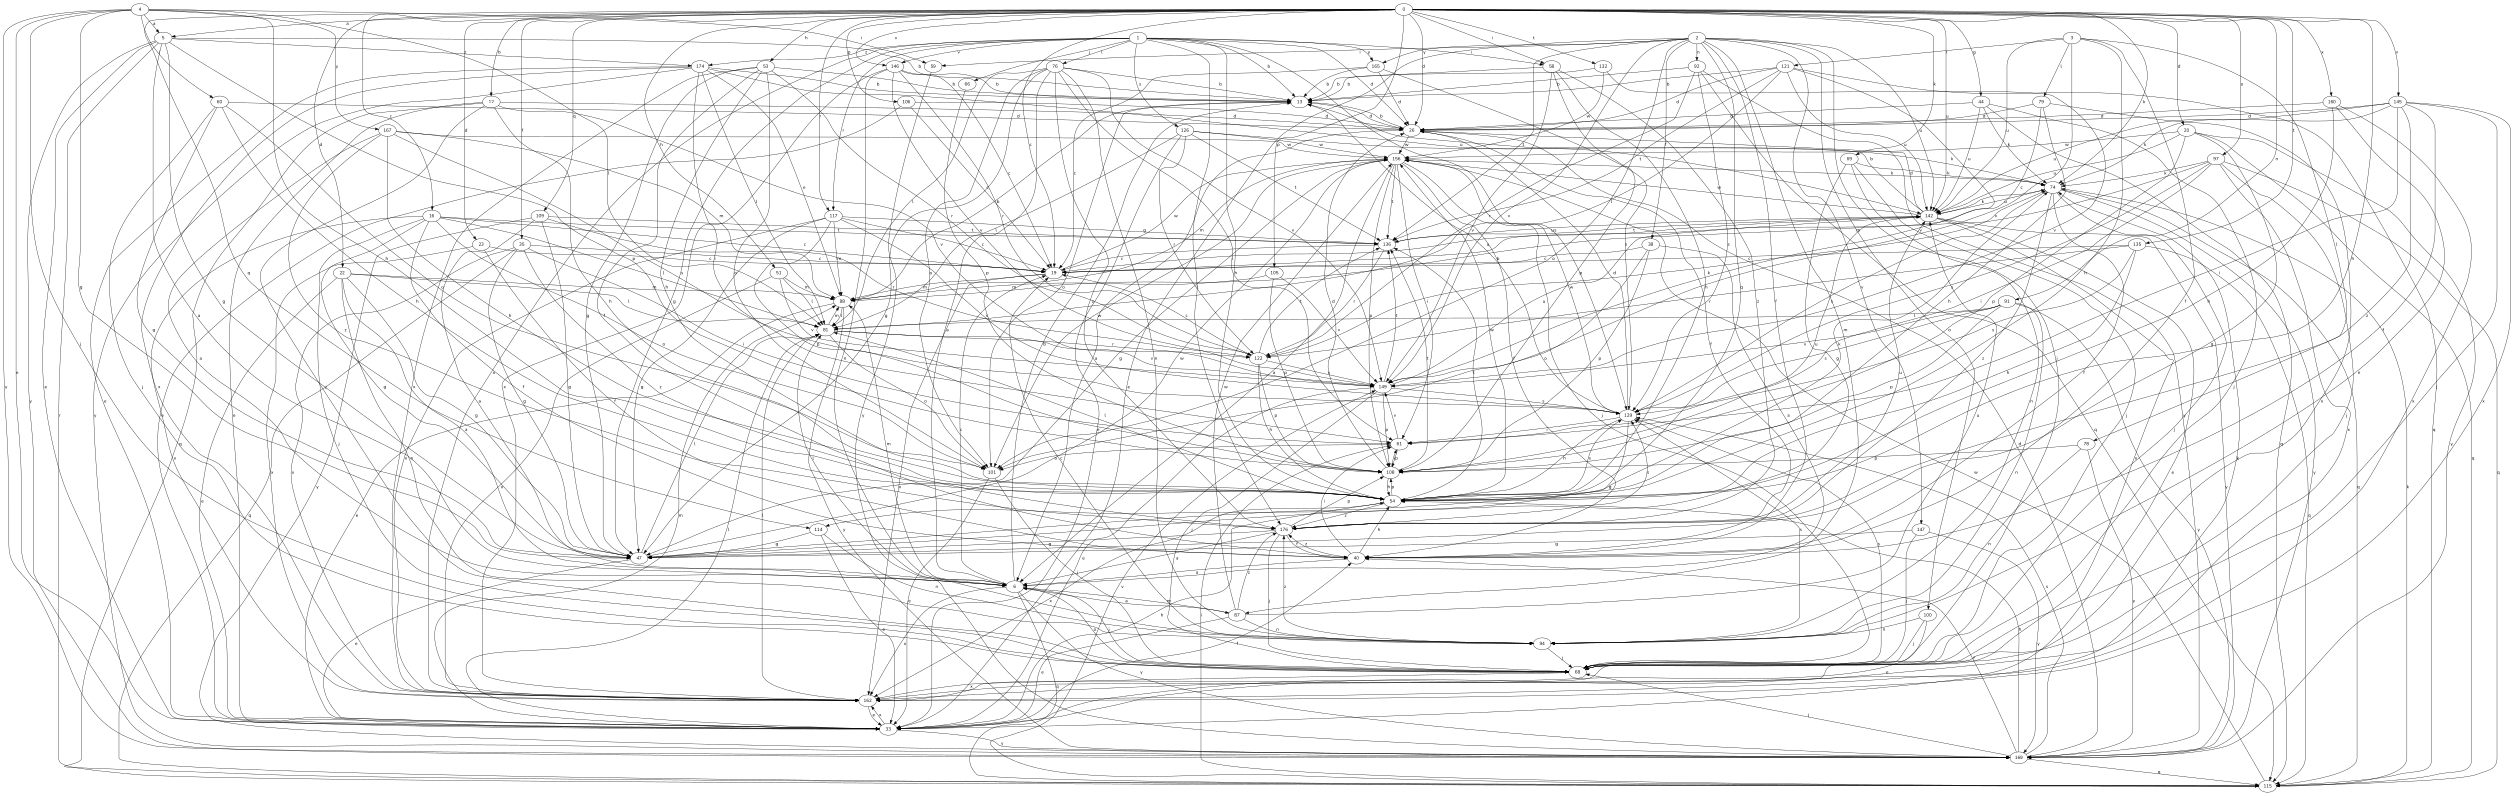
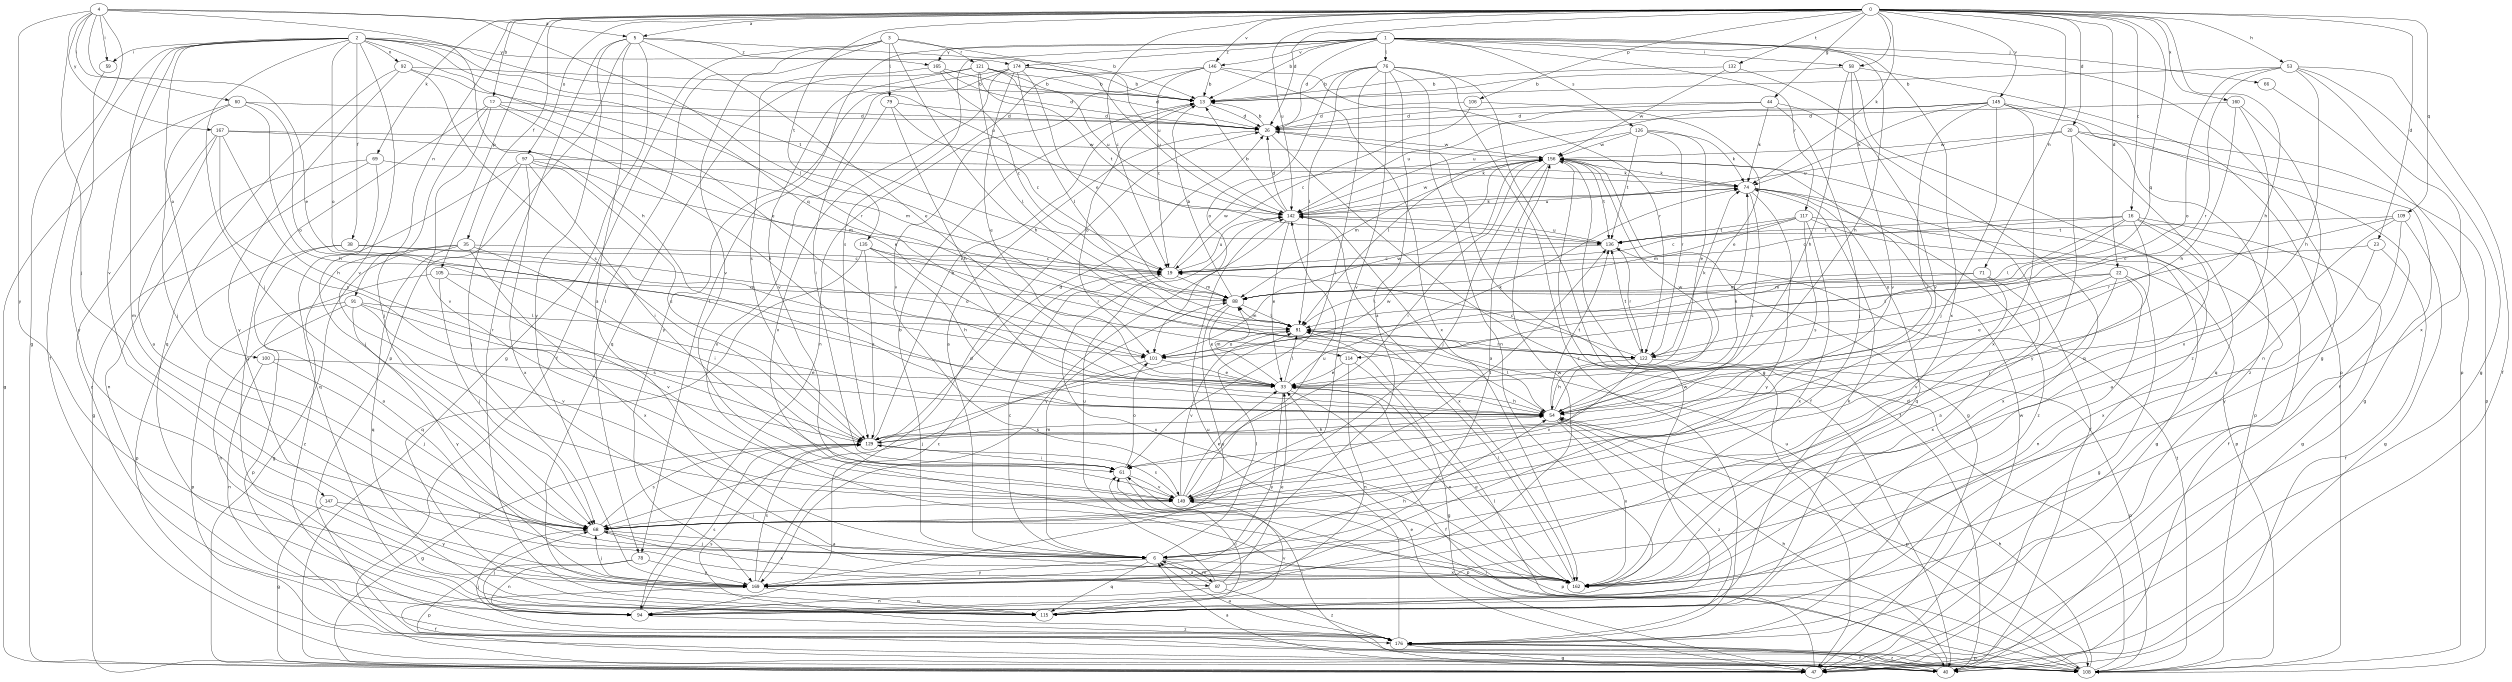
(878, 20) -> none
(1145, 230) -> (1721, 230)
(779, 273) -> (1982, 273)
(1195, 308) -> (857, 83)
(1130, 355) -> (1199, 388)
(2050, 545) -> (489, 417)
